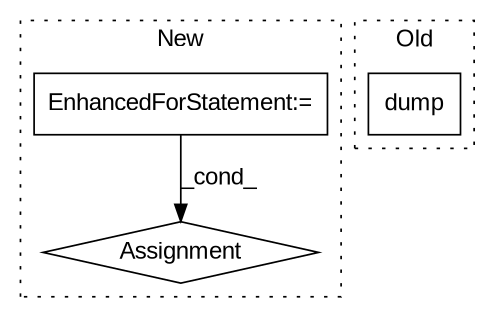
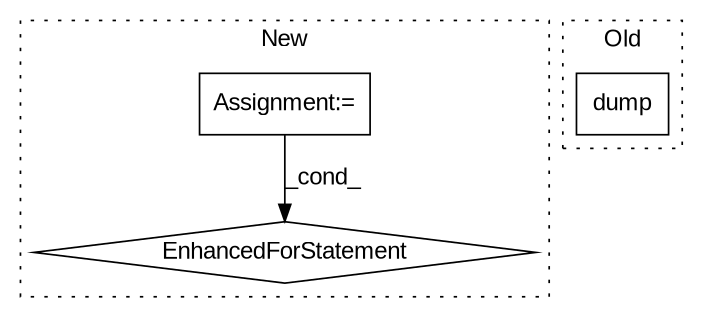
(181, 104) -> (285, 104)
(181, 252) -> (285, 252)
